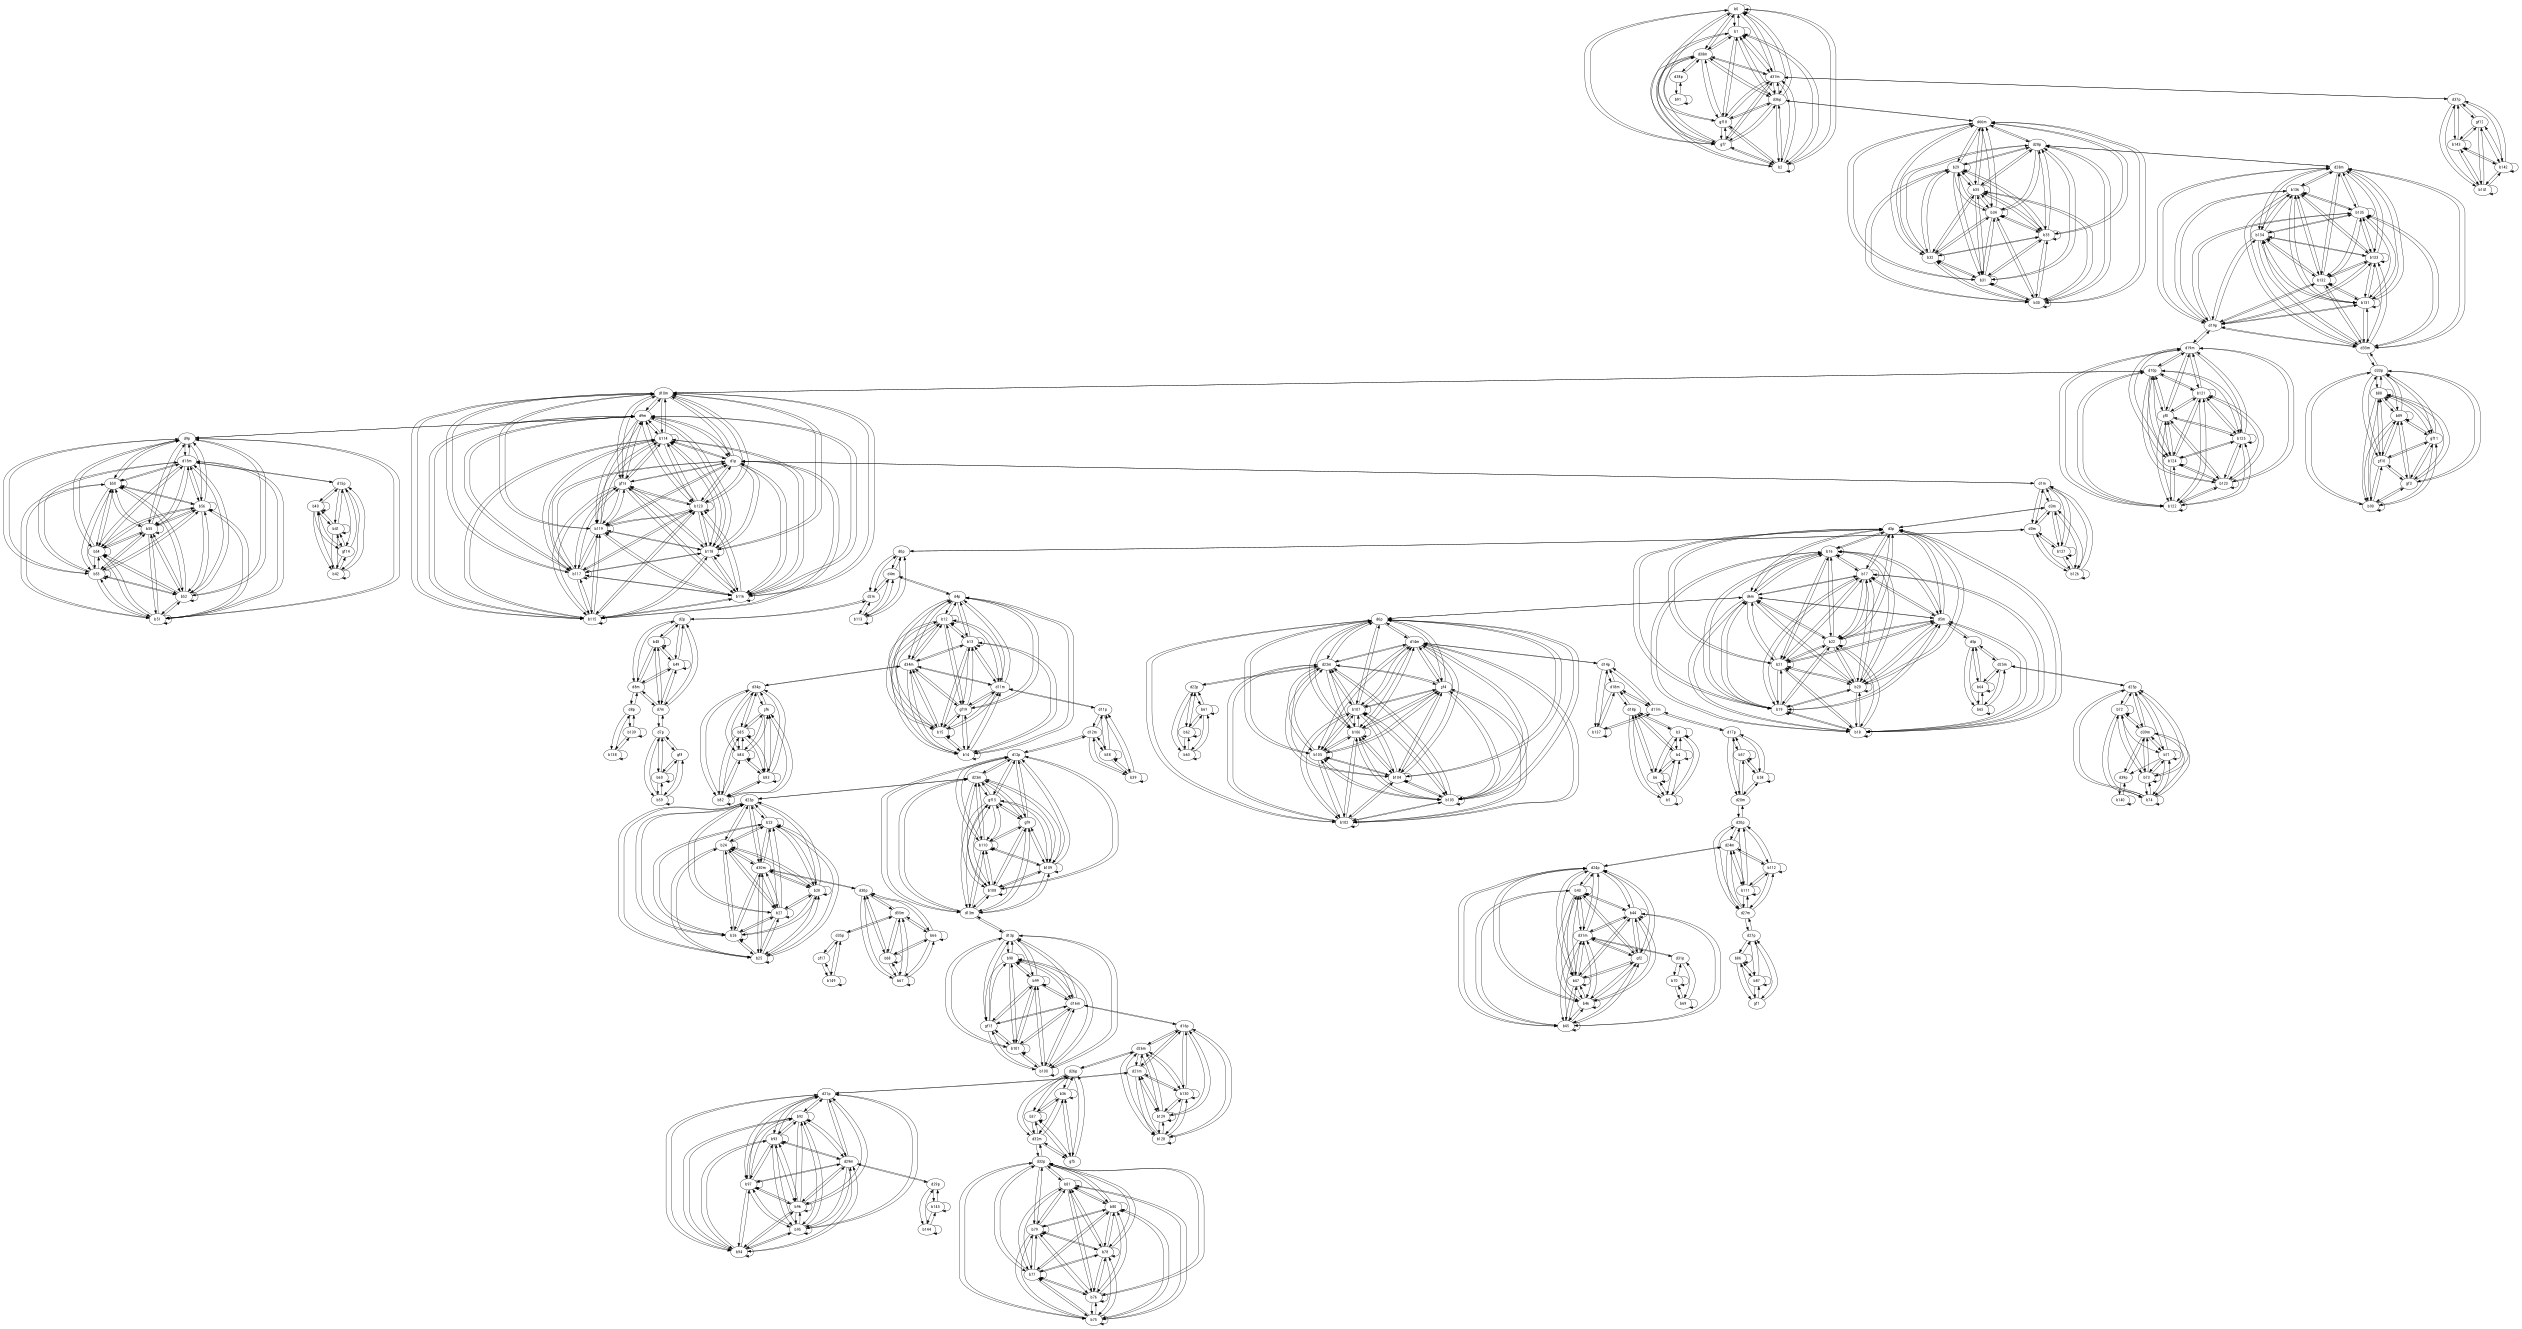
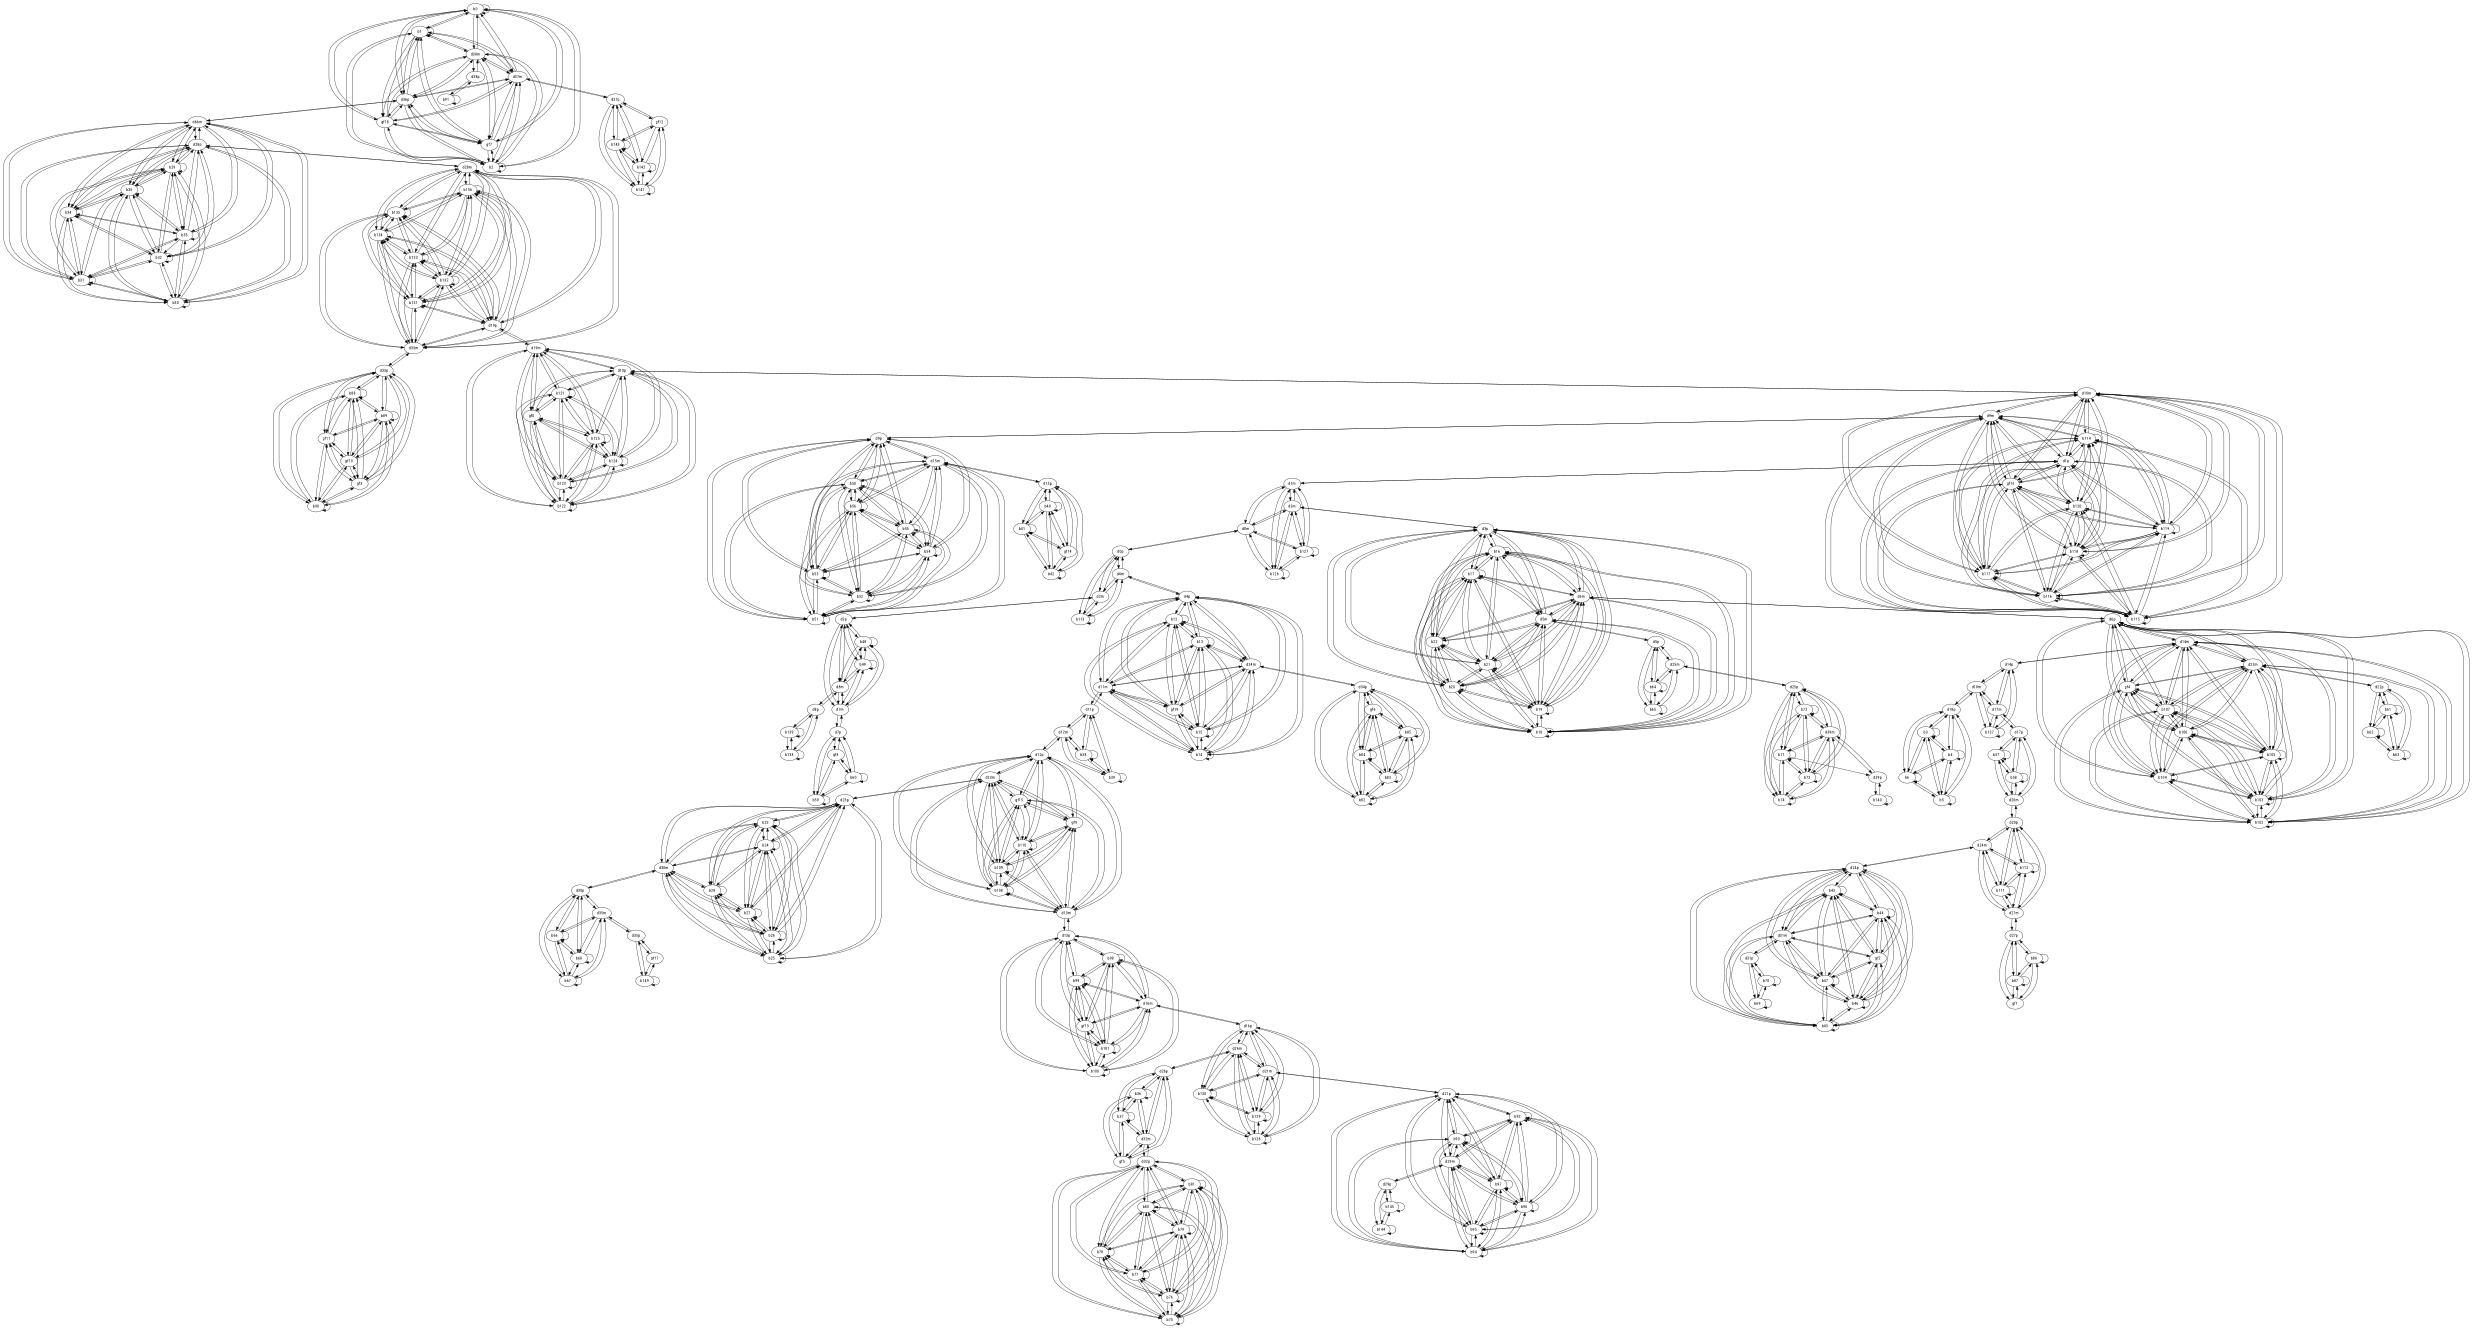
(1987, 247) -> none
